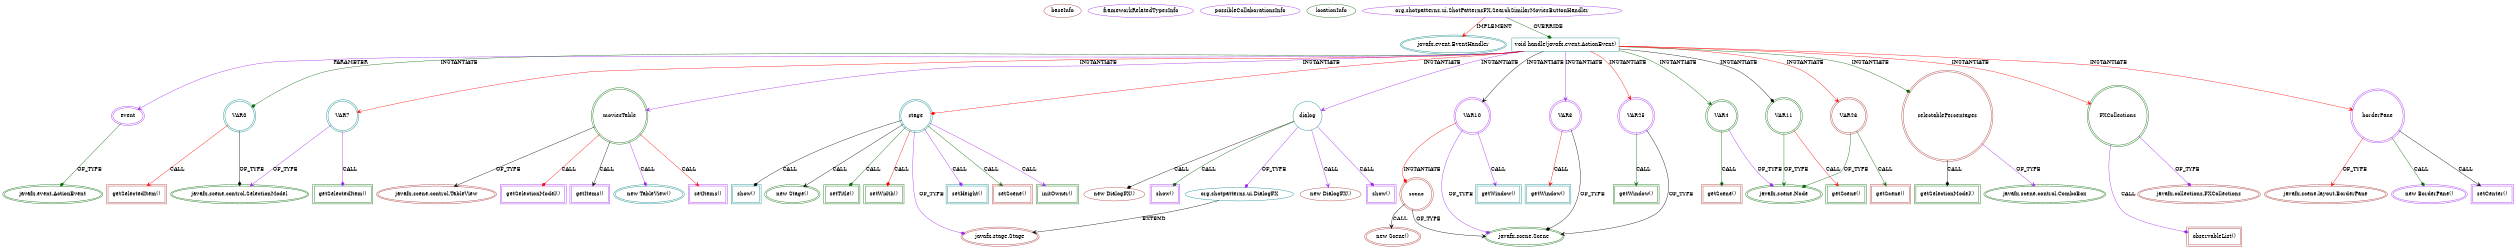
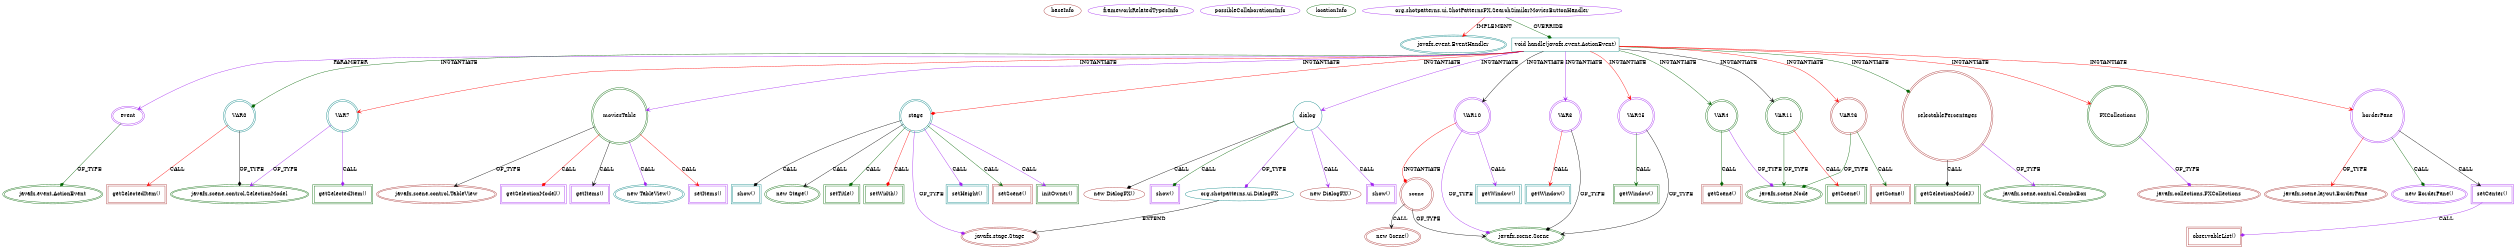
(1701, 60) -> (1701, 60)
(2121, 209) -> (2365, 226)
